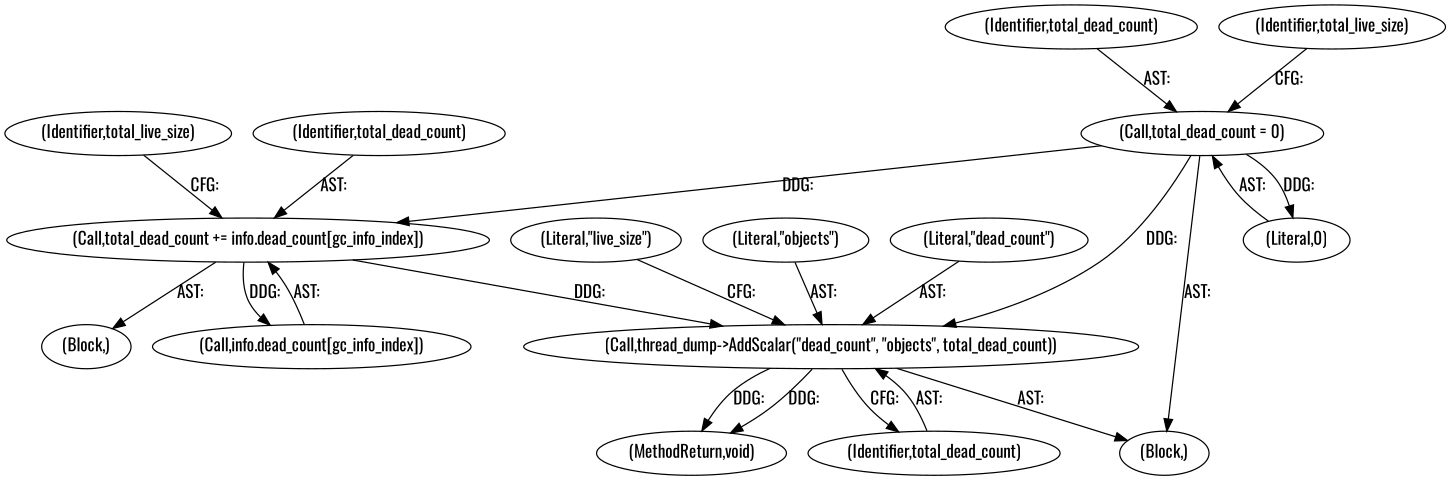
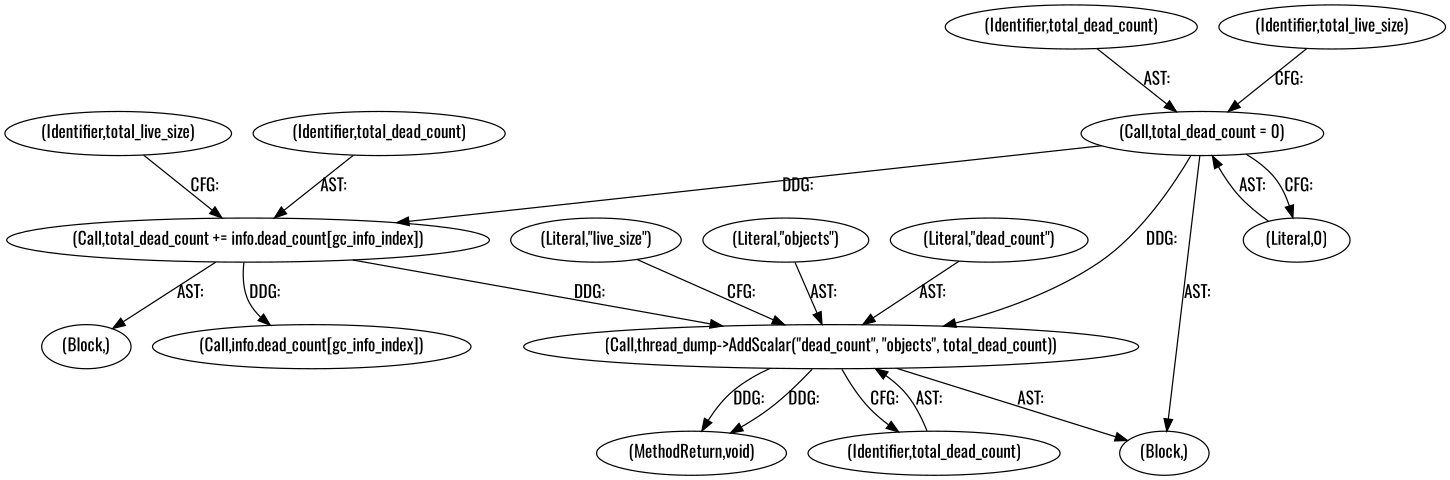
(1301, 187) -> (1301, 187)
(292, 297) -> none
